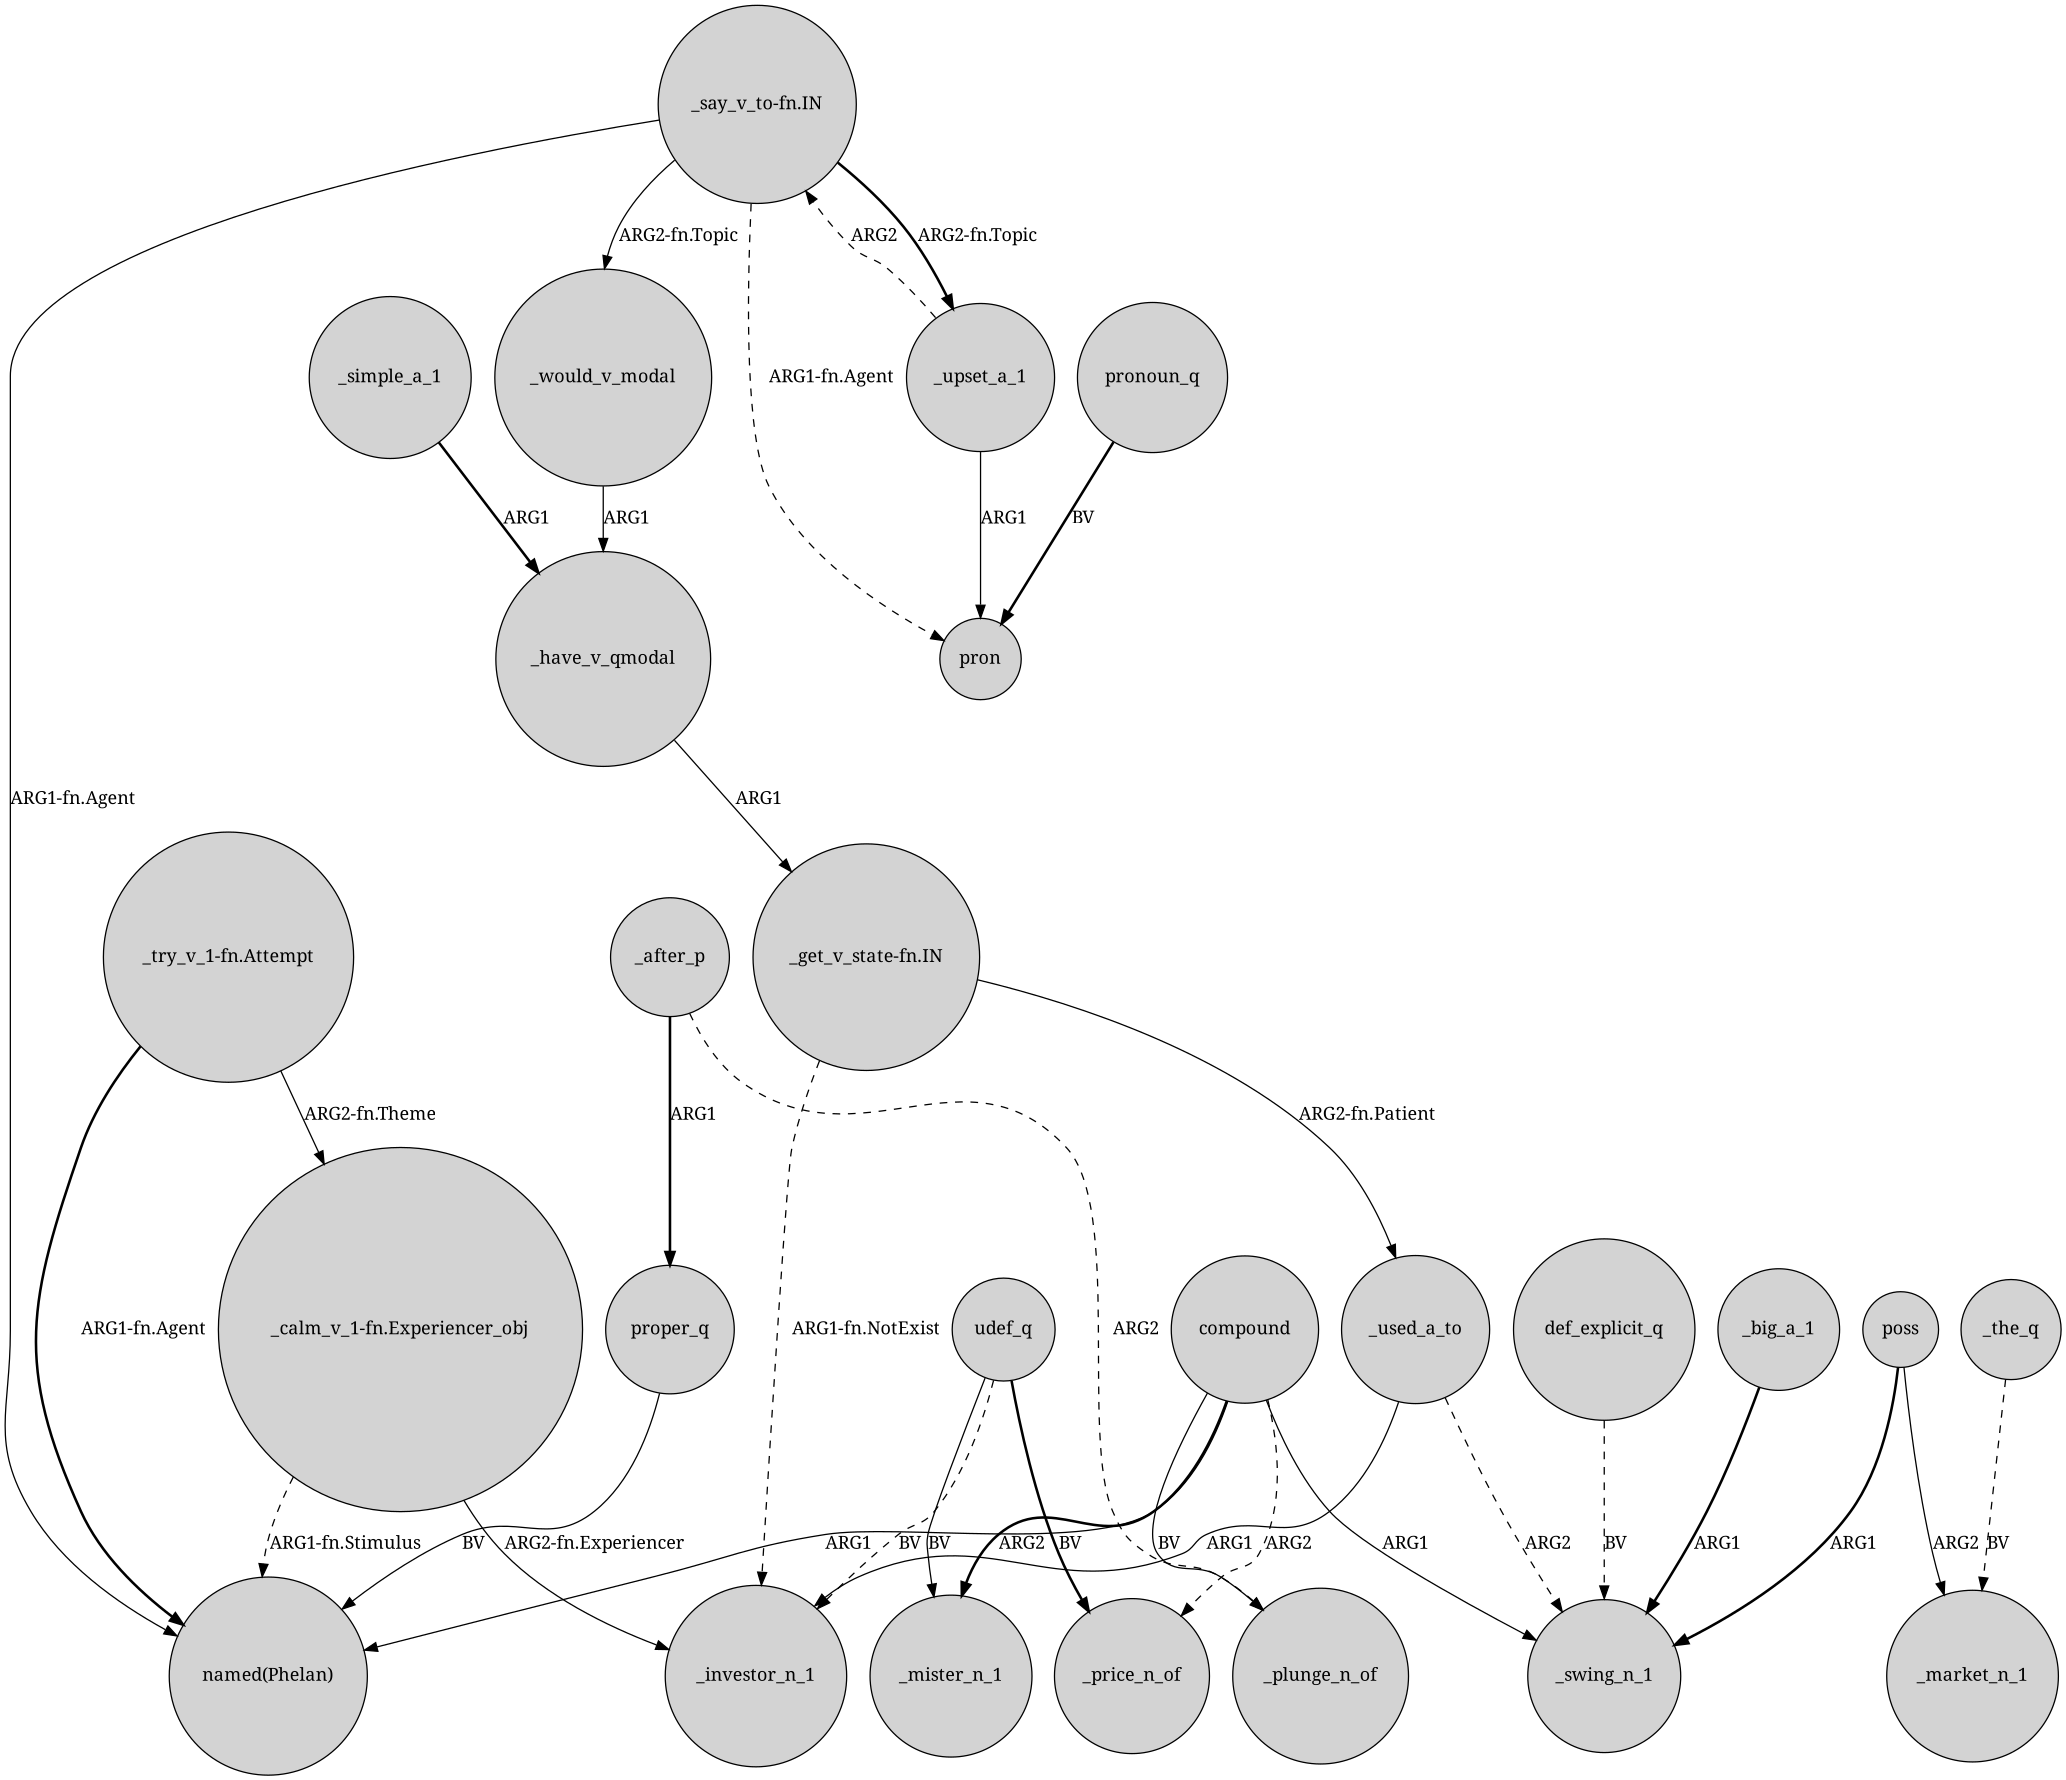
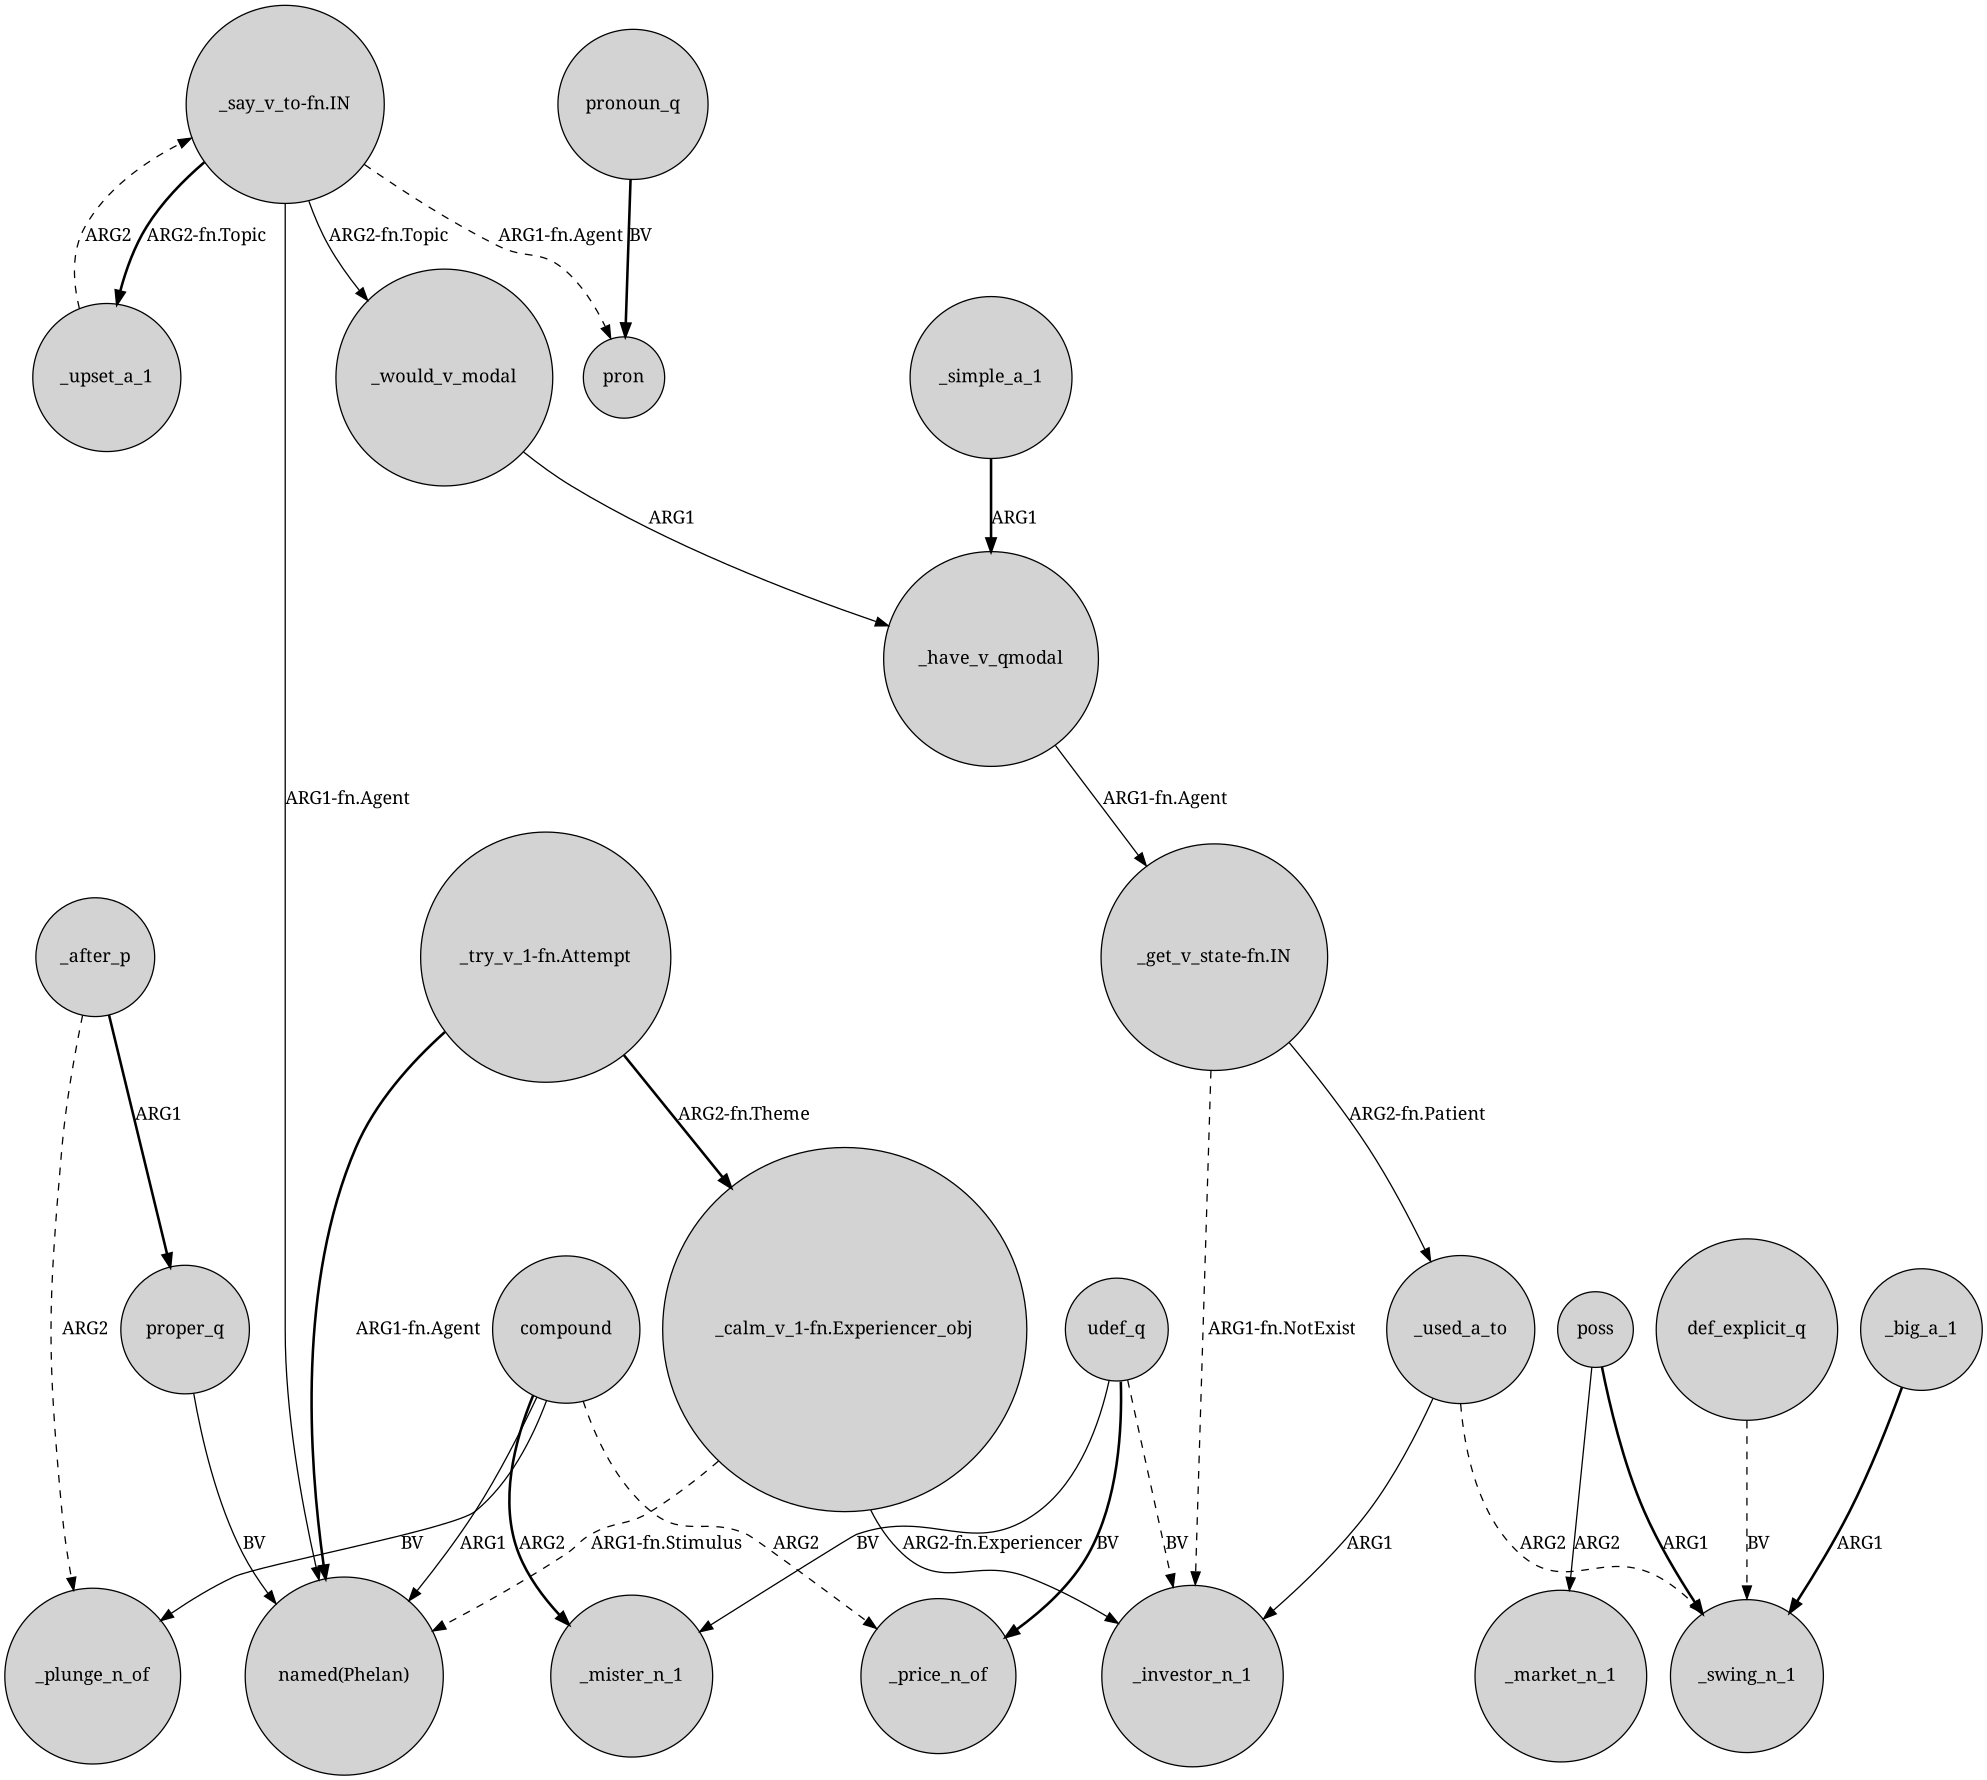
(981, 528) -> none
(759, 799) -> (1166, 799)
(300, 1112) -> (673, 1116)
(2011, 1330) -> none
(1369, 1544) -> none
